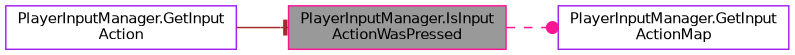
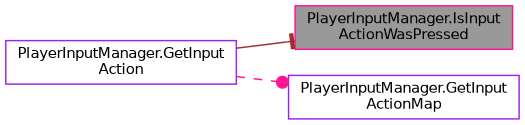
(526, 28) -> (256, 79)
